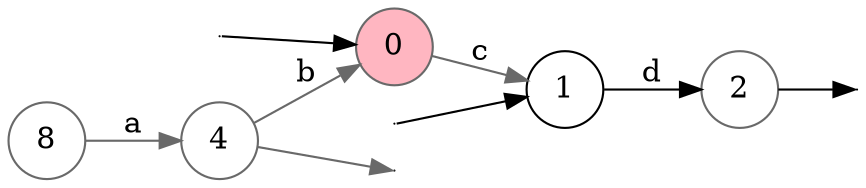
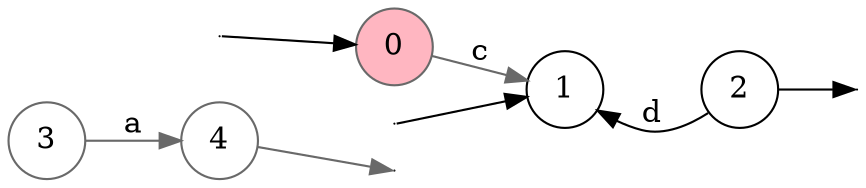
(642, 90) -> (663, 131)
(740, 90) -> (740, 90)
(297, 99) -> none
(47, 141) -> (47, 141)
